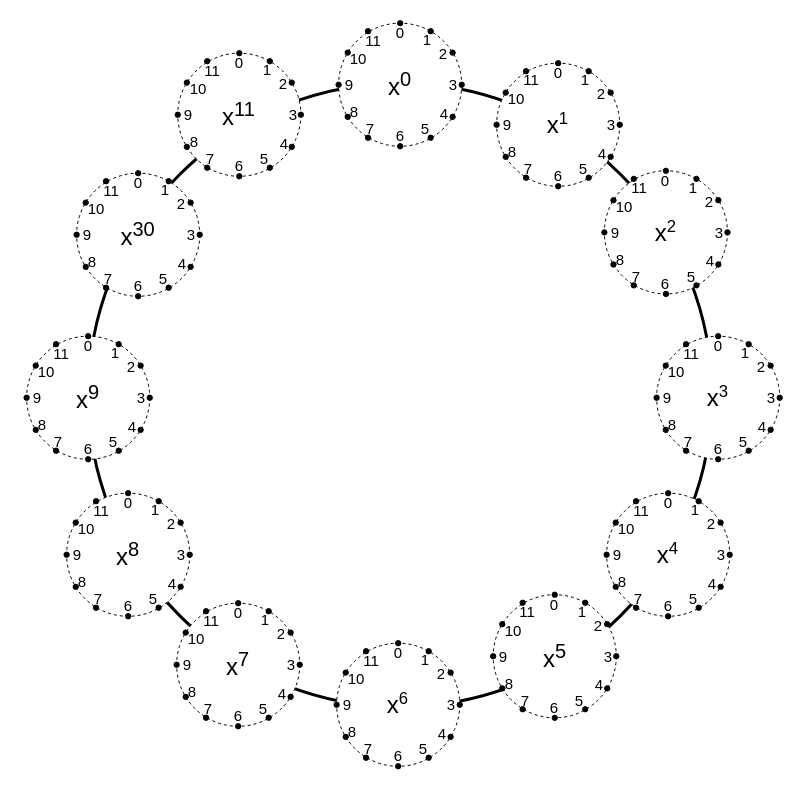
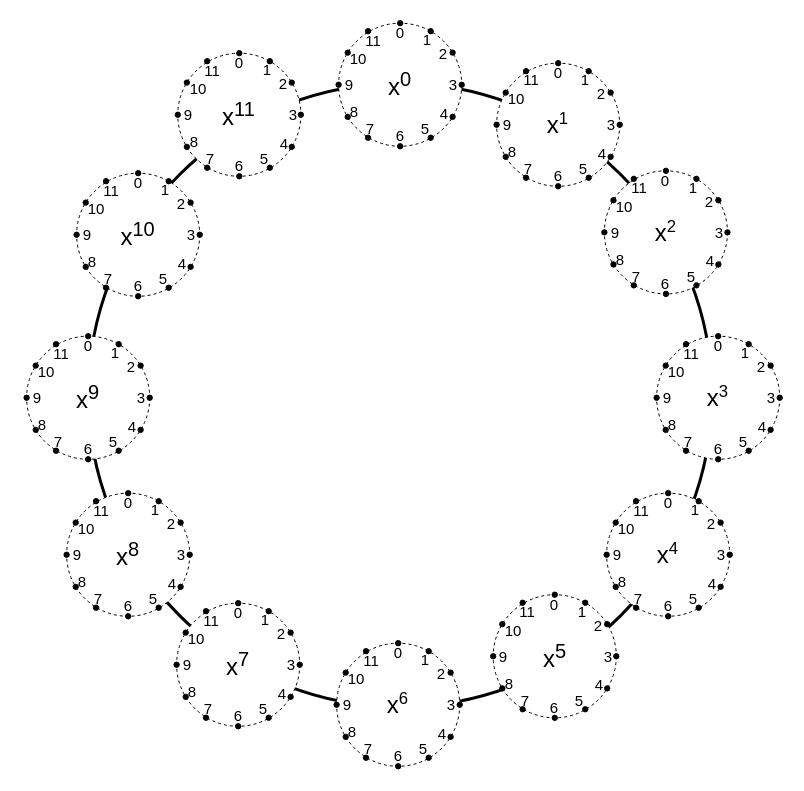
(138, 235) -> (138, 235)
